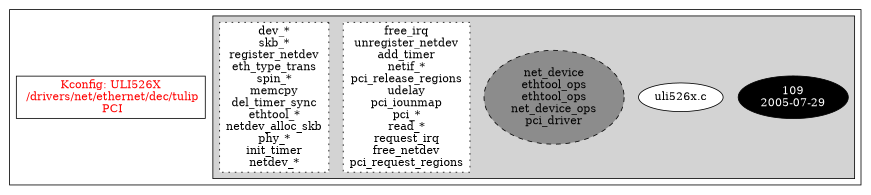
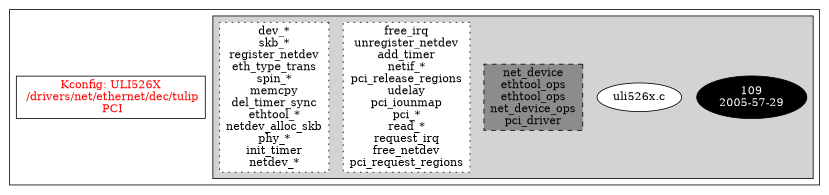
(554, 97) -> (533, 97)
(793, 97) -> (752, 97)
